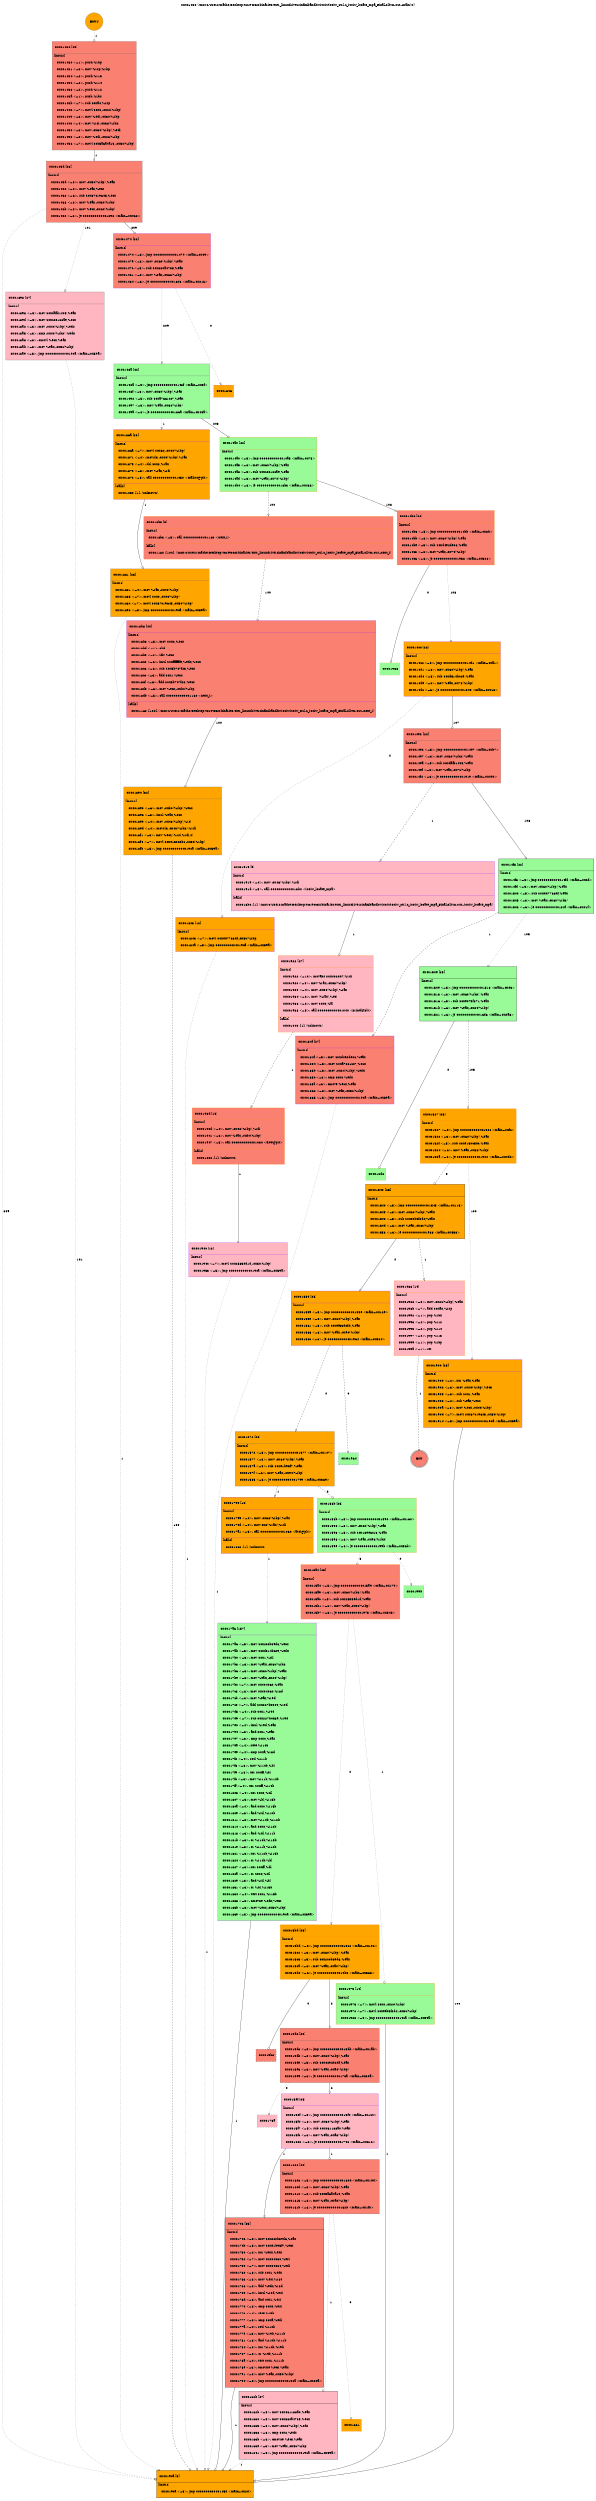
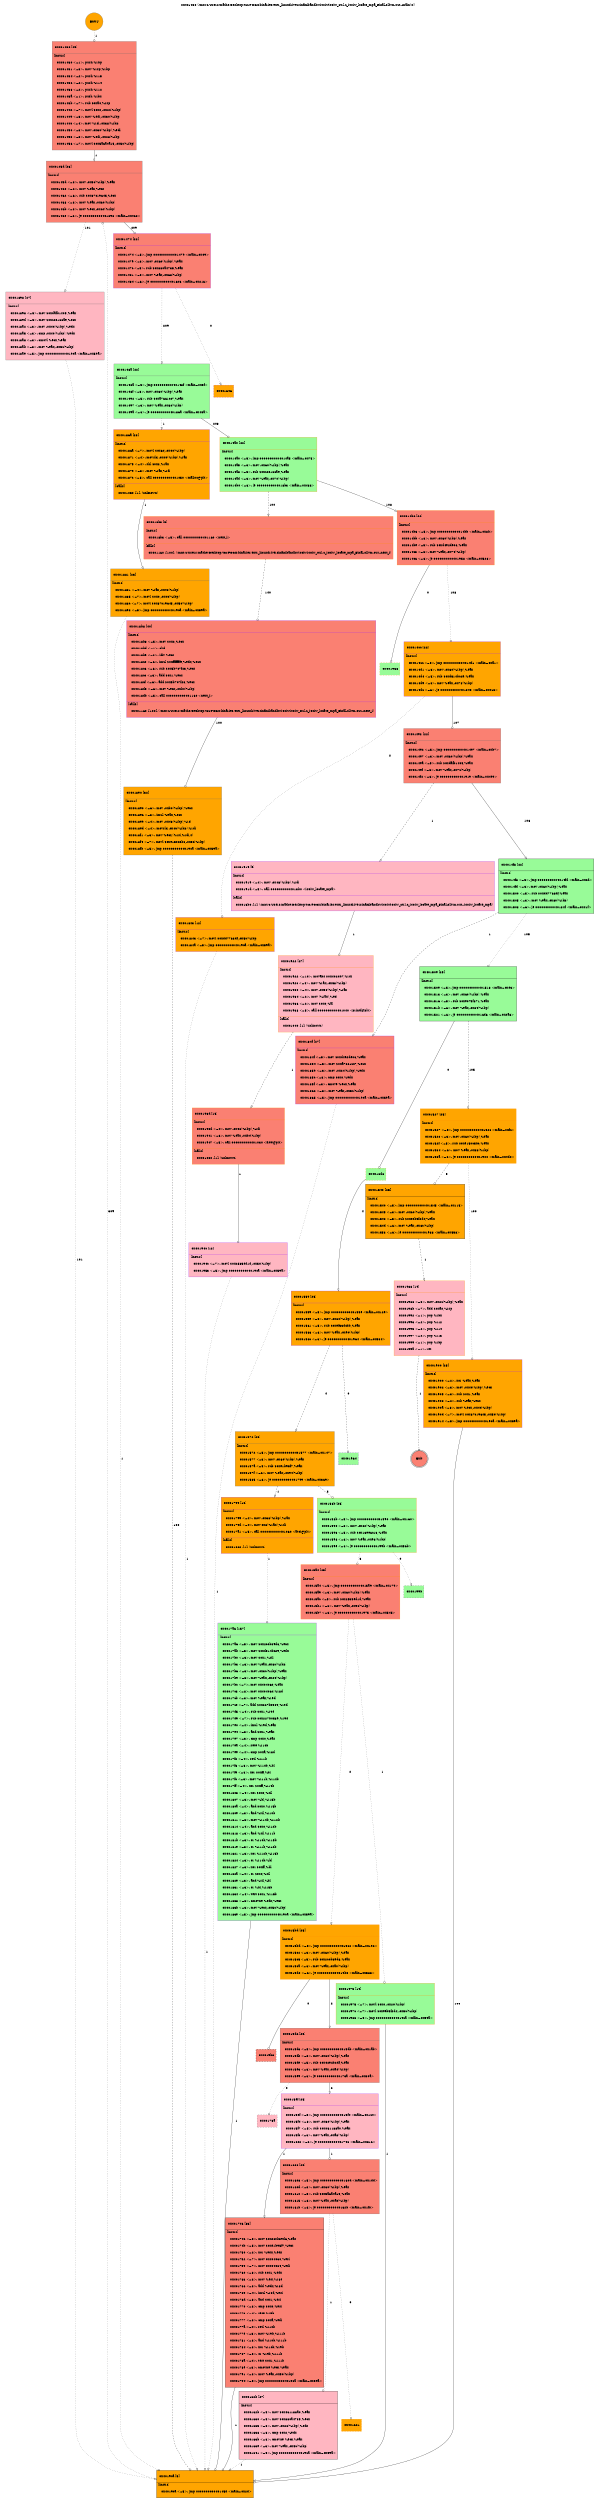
(379, 1264) -> (343, 1231)
(3, 1391) -> (107, 1365)
